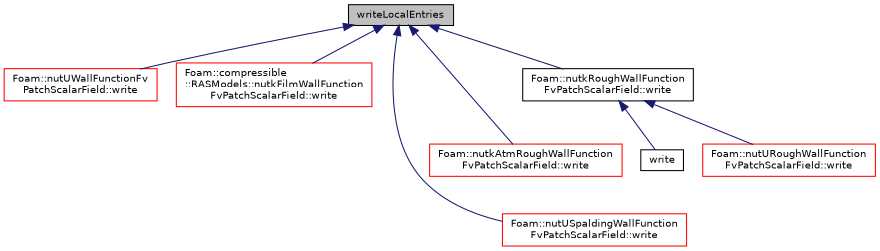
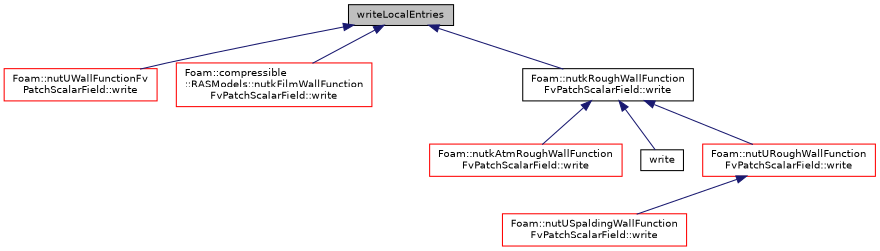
(464, 89) -> (563, 126)
(406, 154) -> (687, 197)
